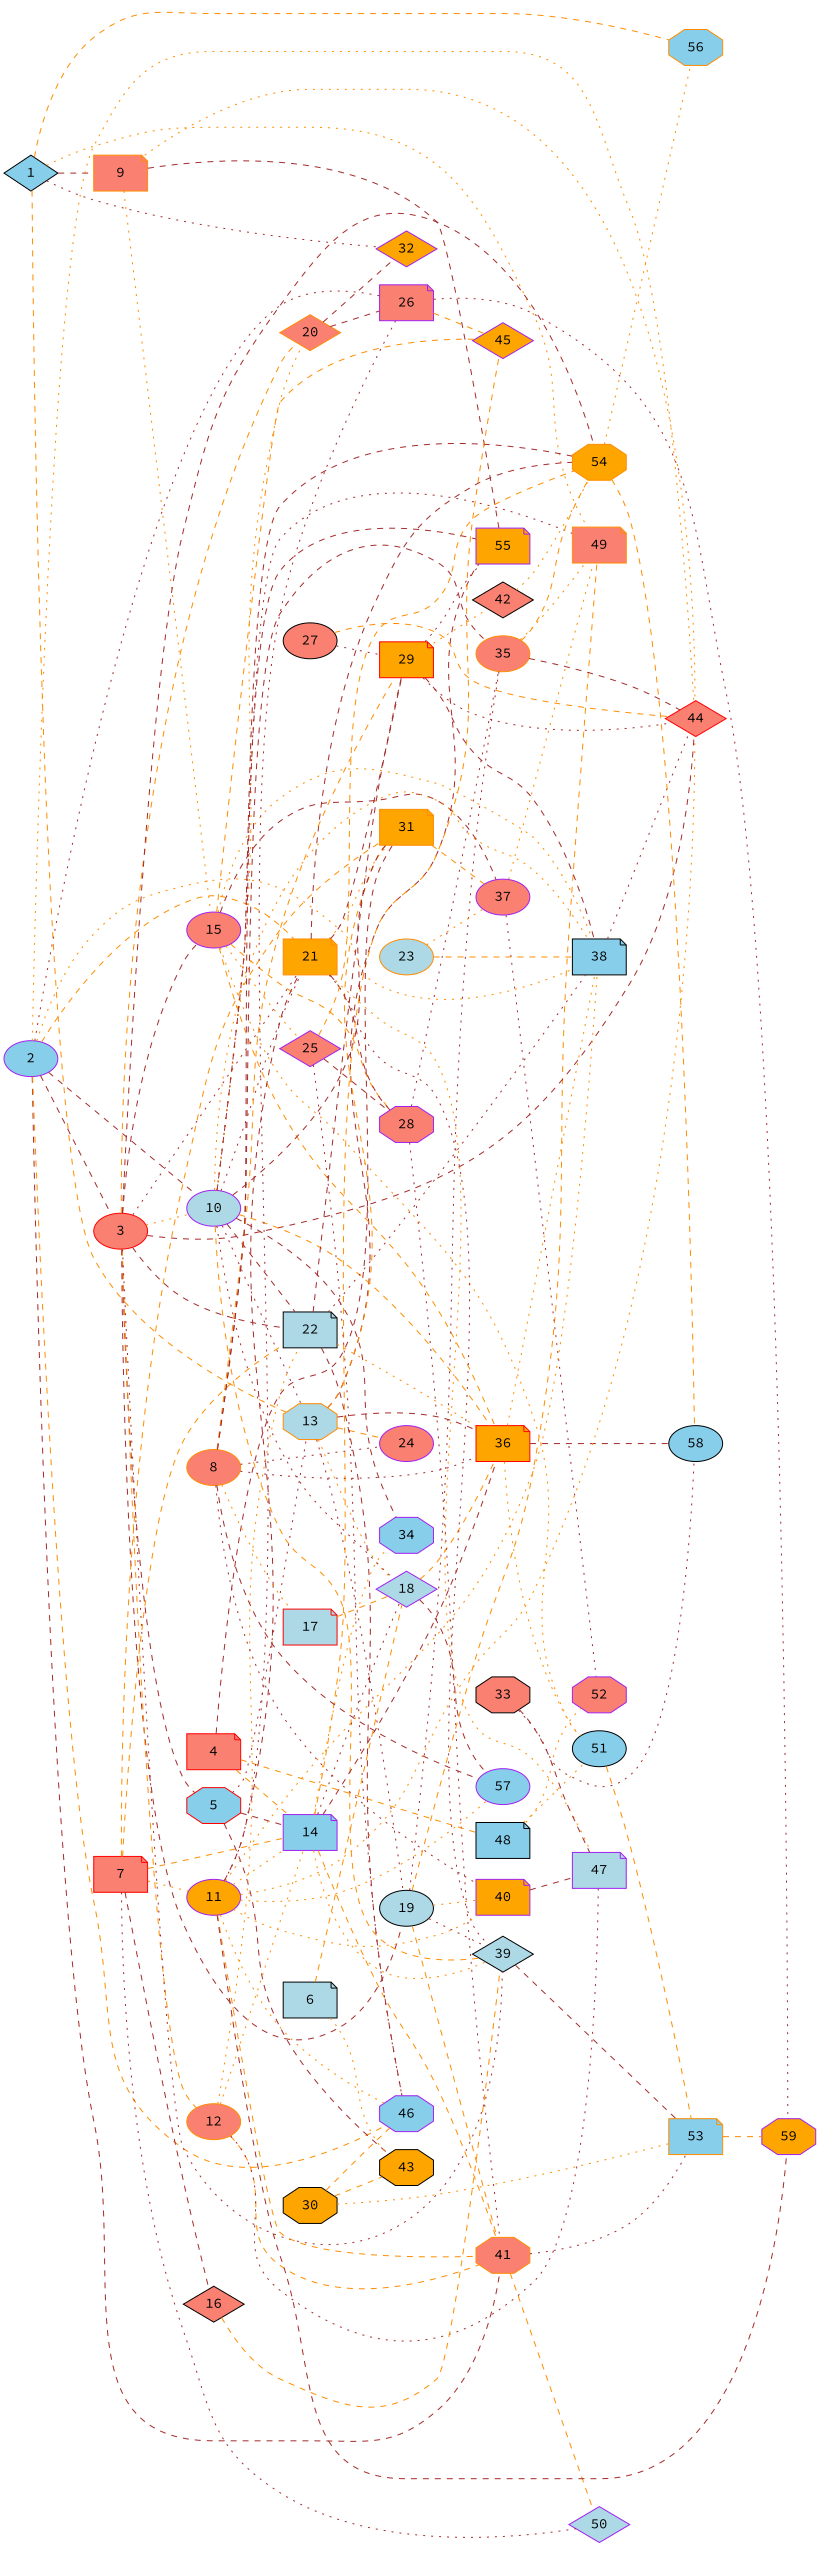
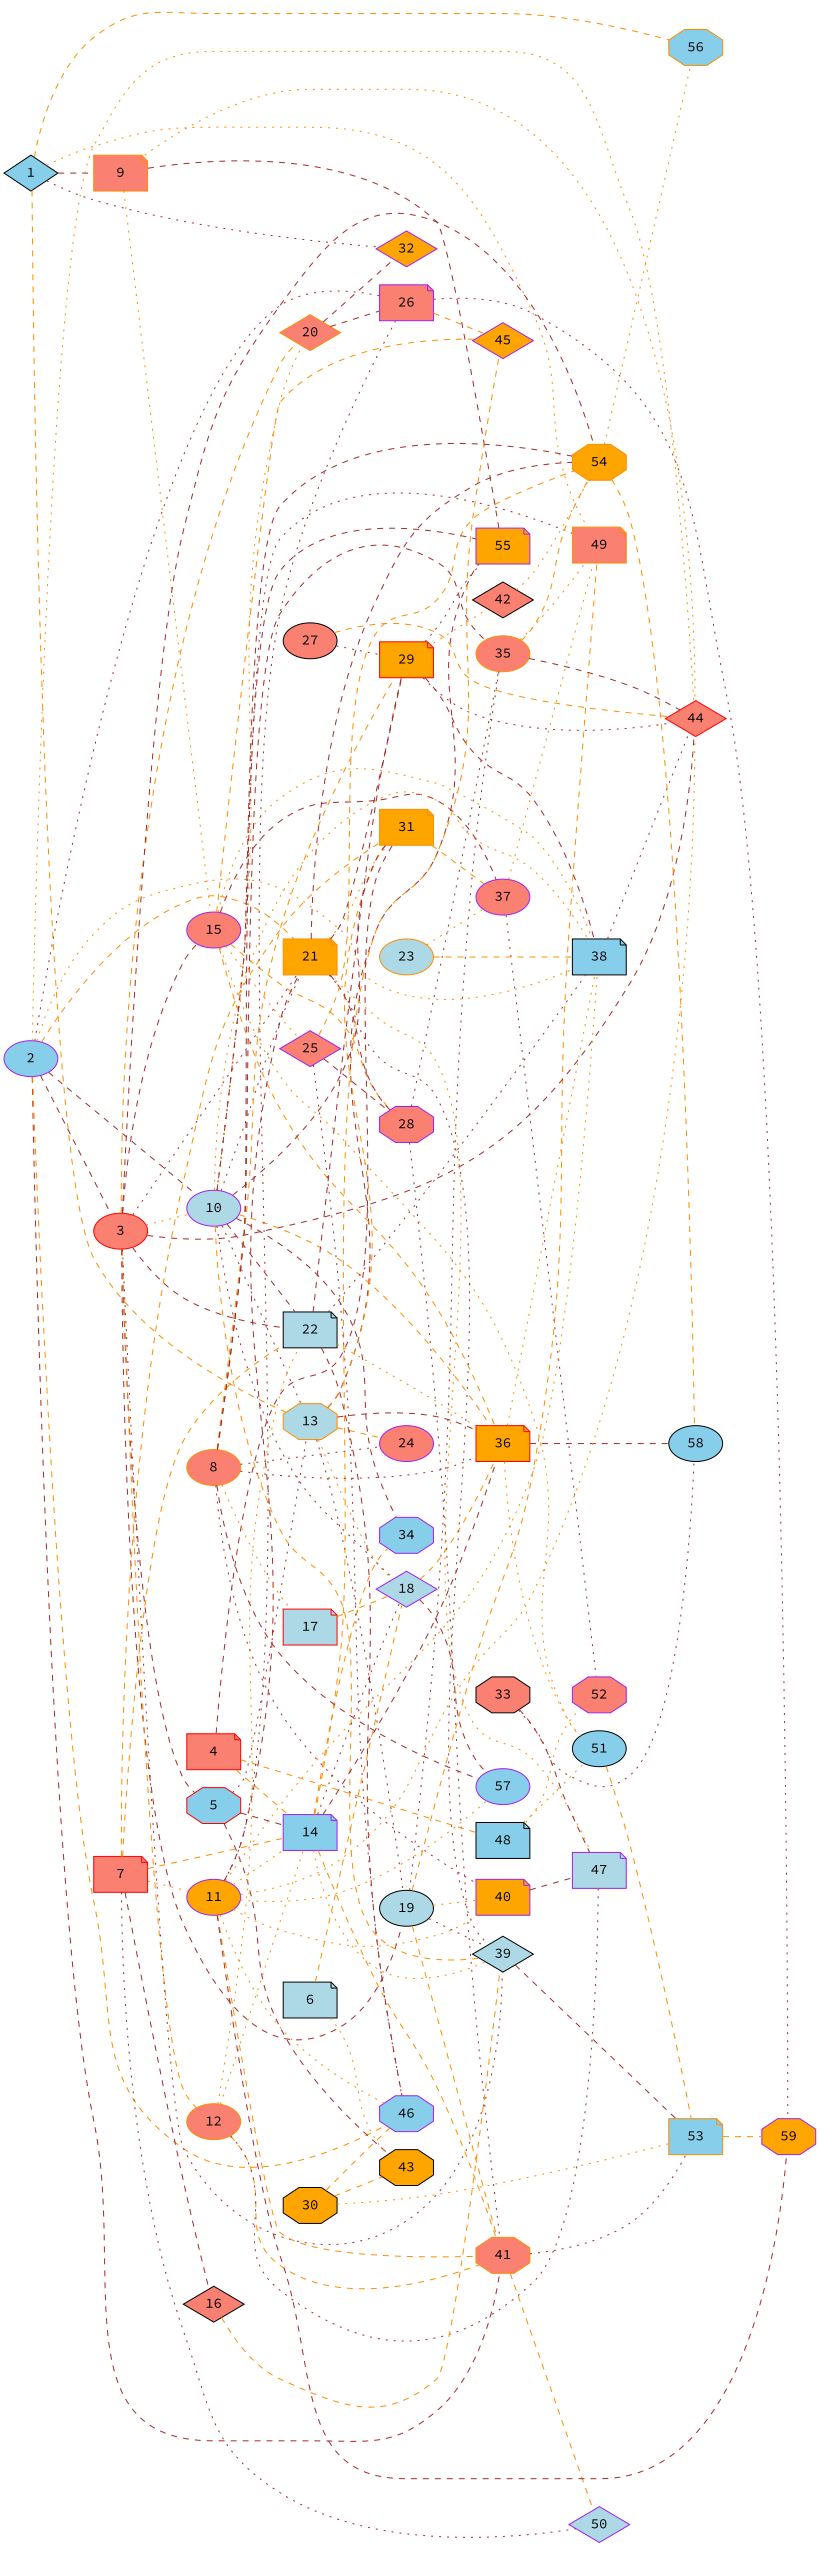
(341, 1678) -> (341, 1678)
